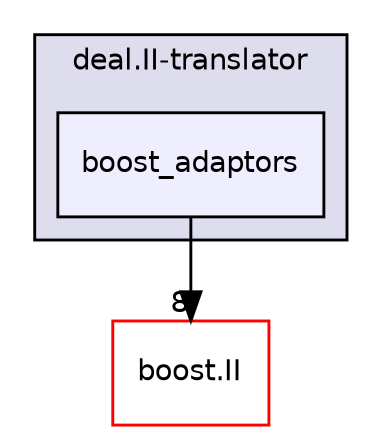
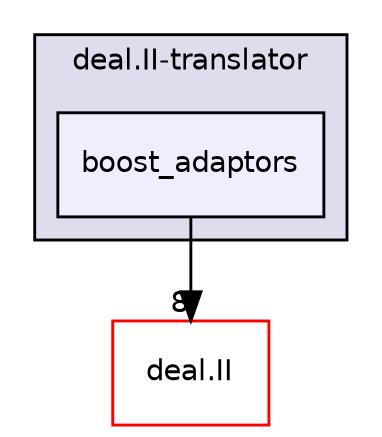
(191, 373) -> (191, 373)
